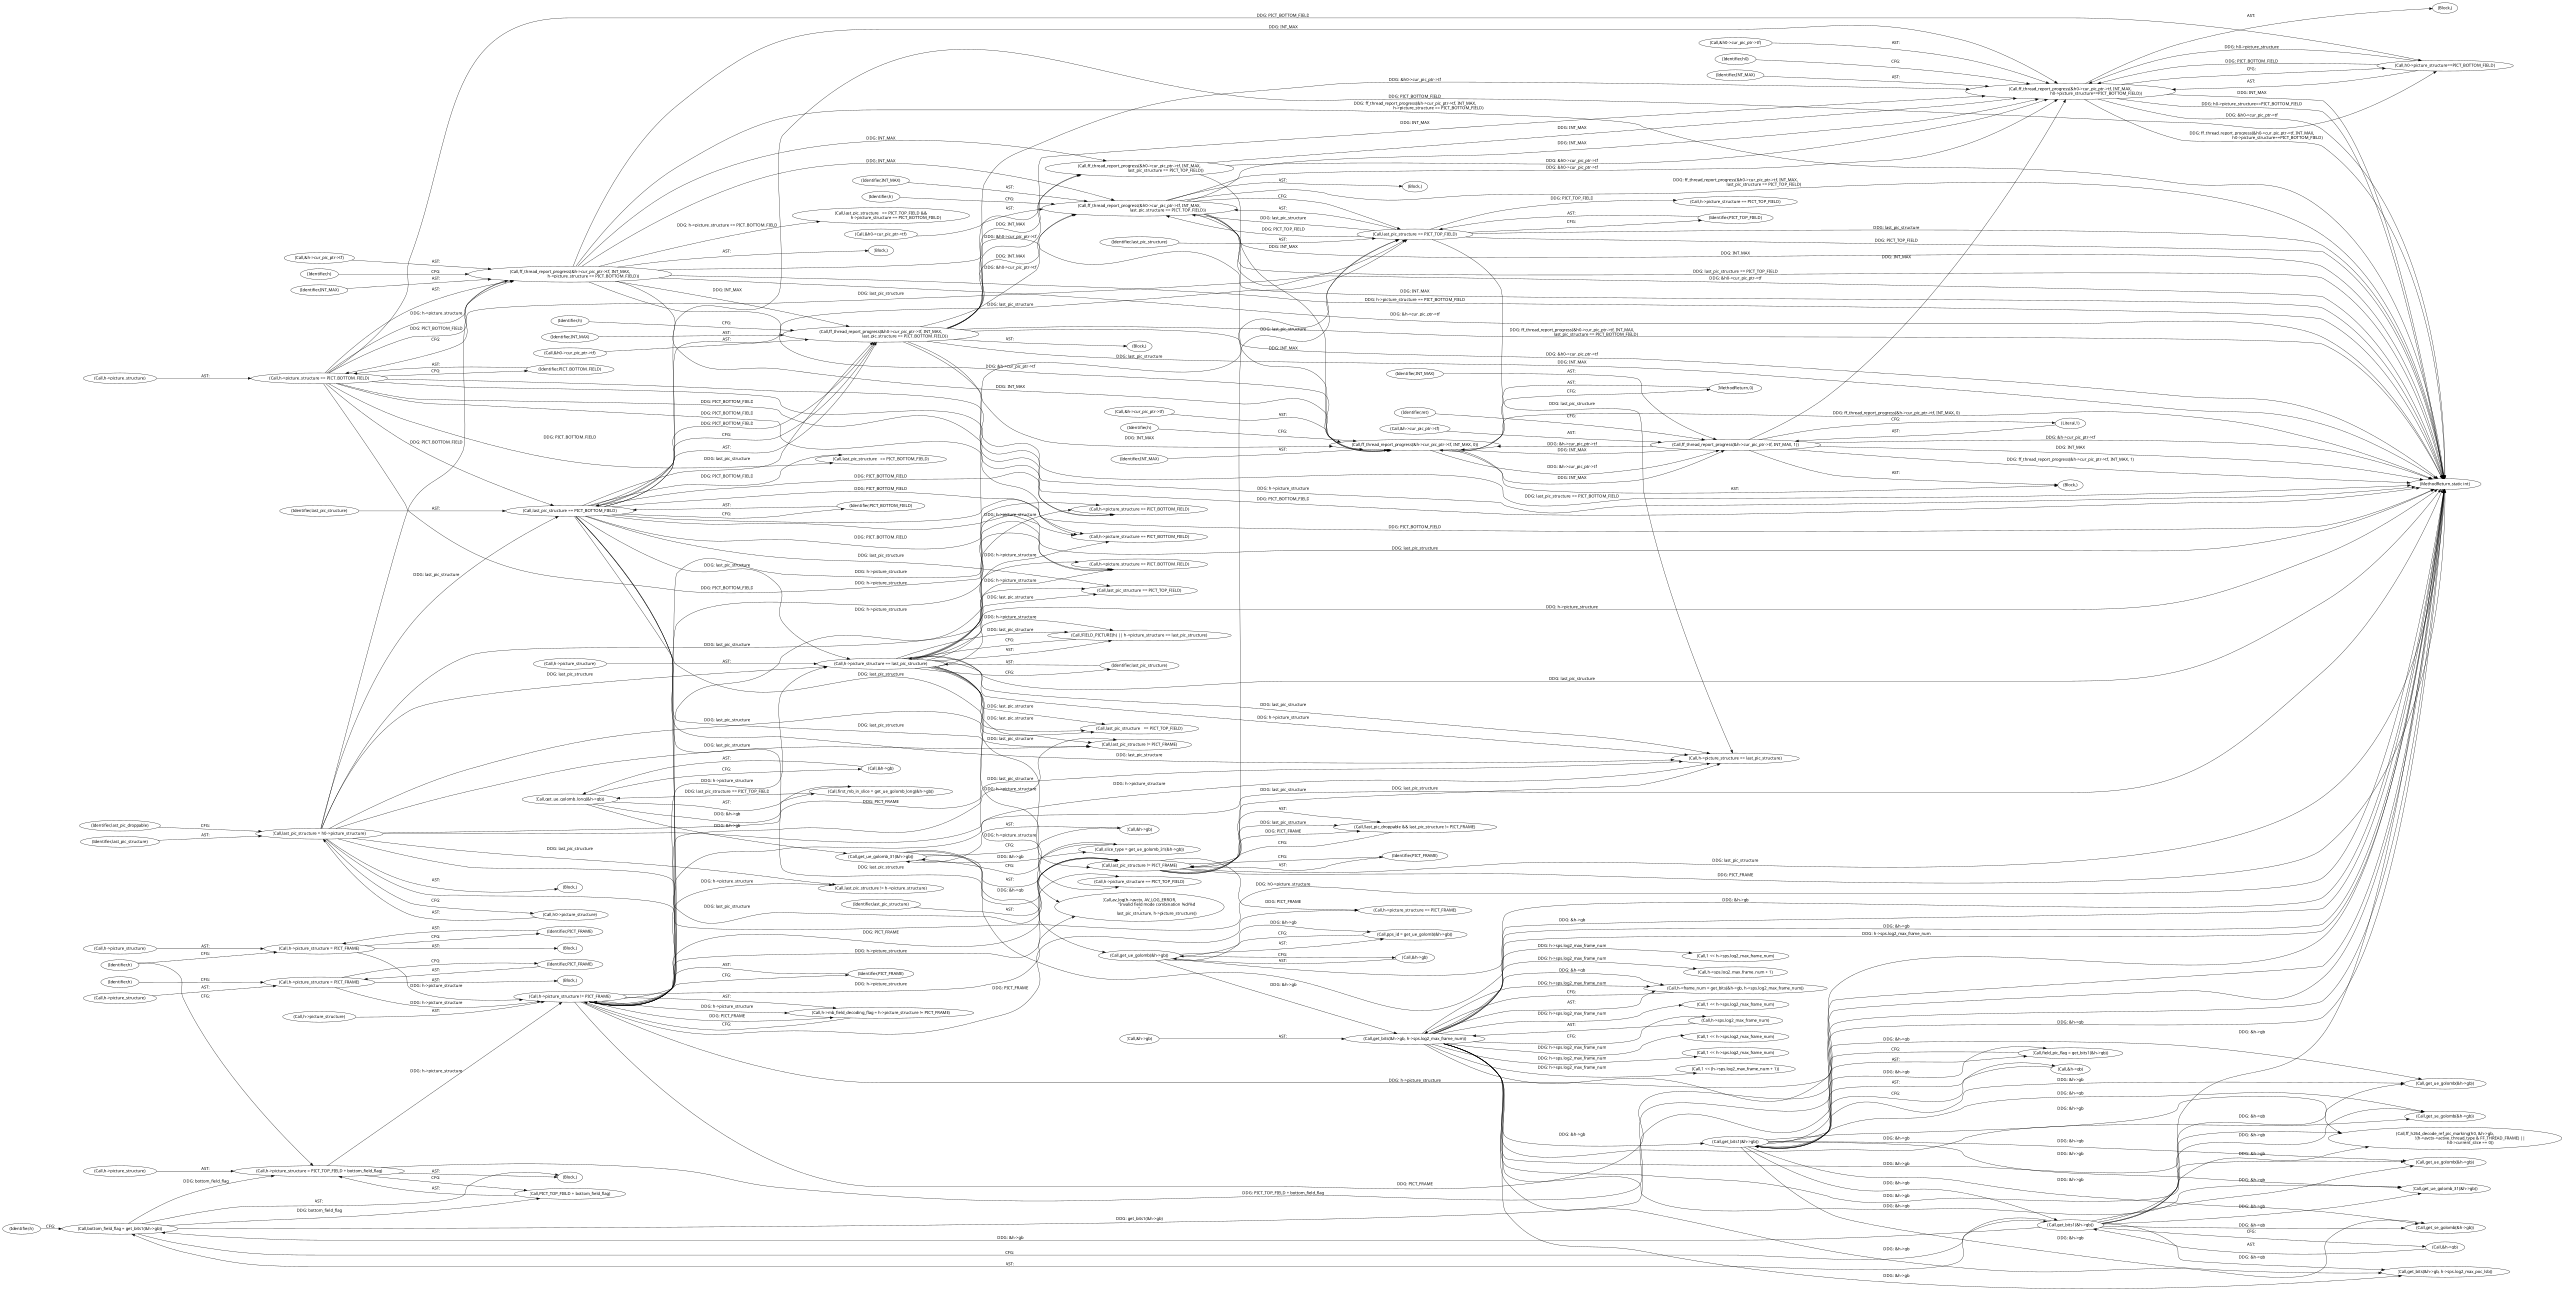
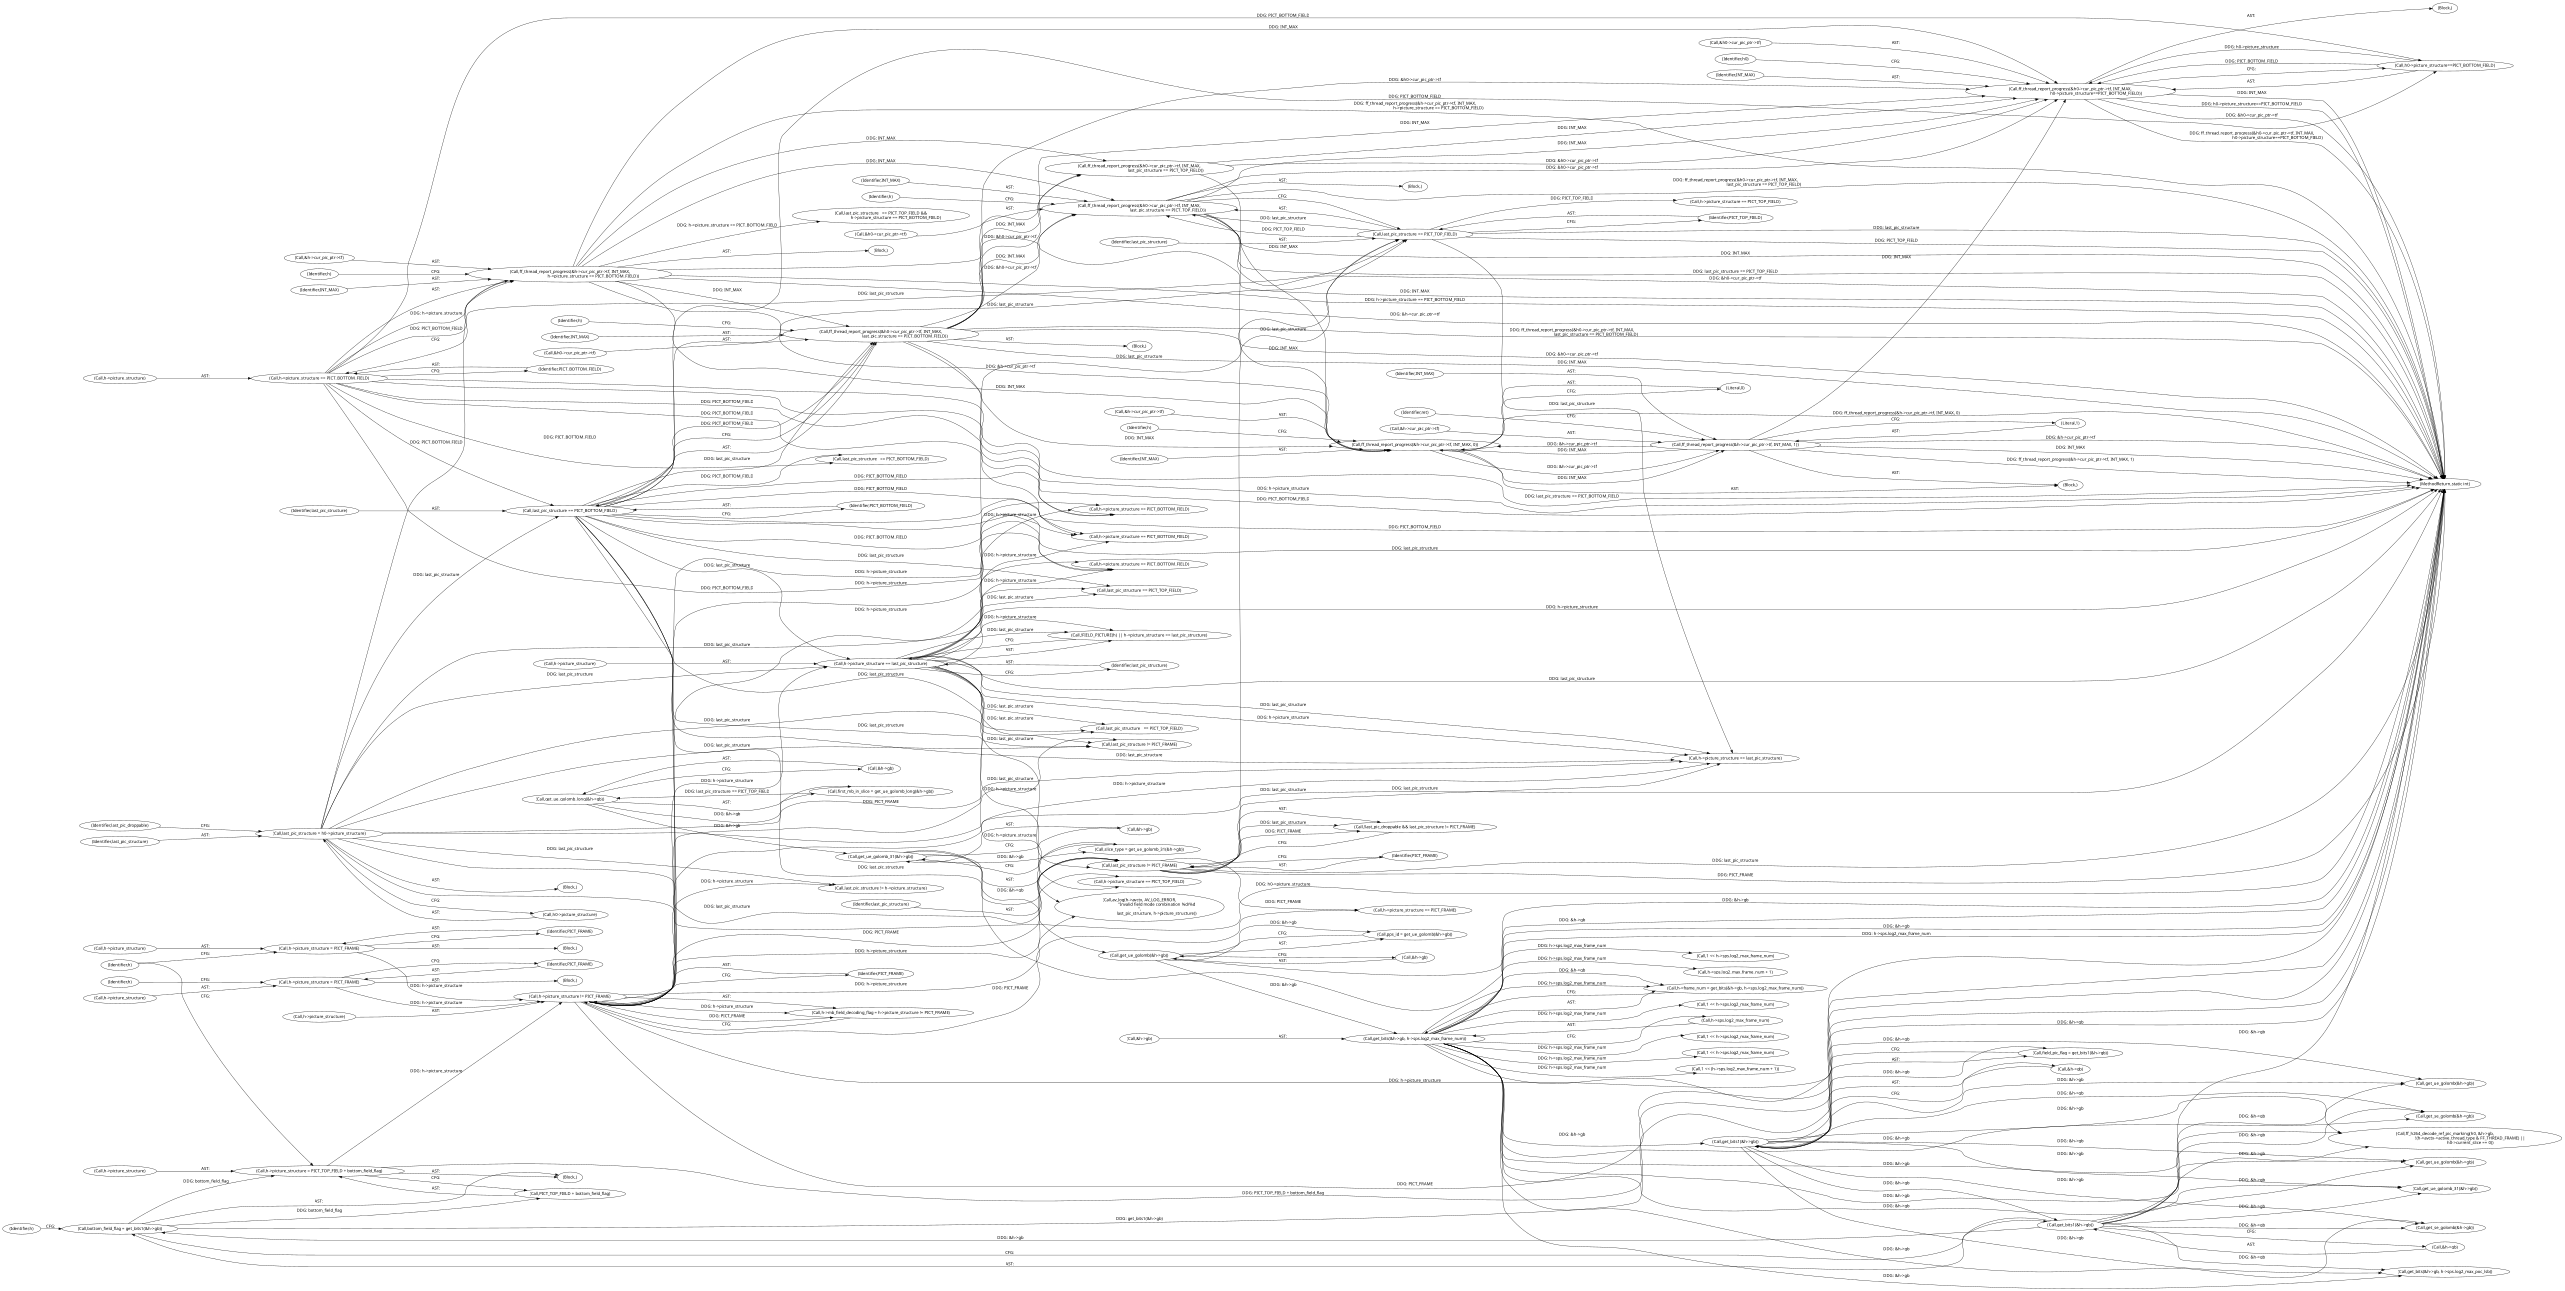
(1735, 388) -> (1735, 388)
